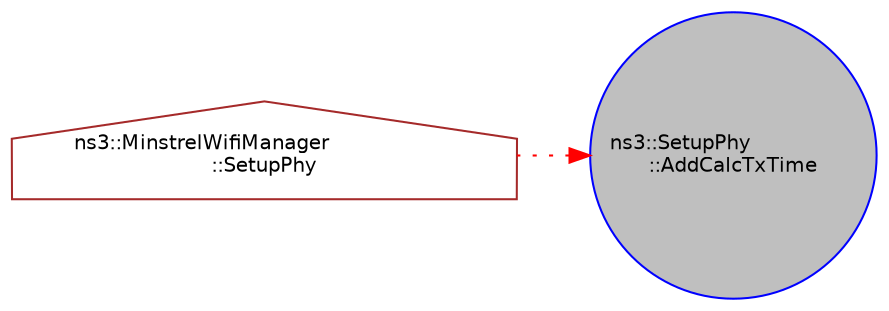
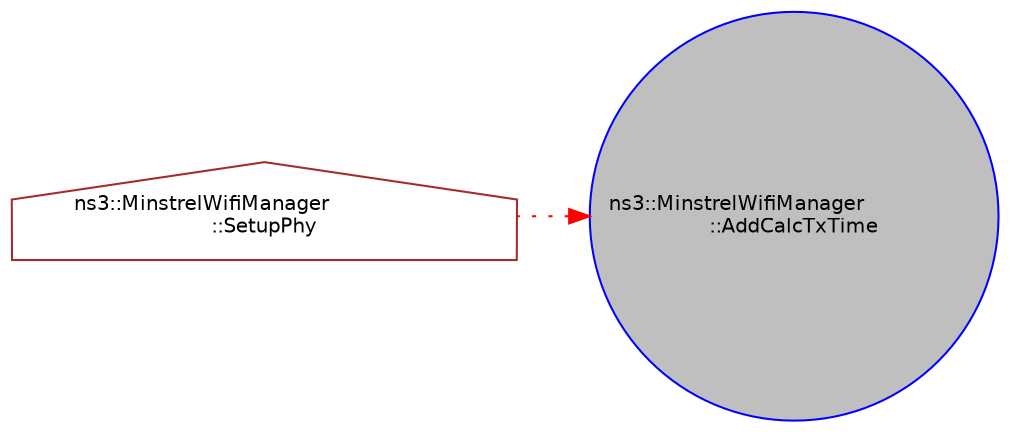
(733, 155) -> (794, 216)
